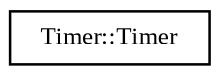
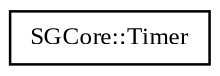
(110, 38) -> (110, 38)
